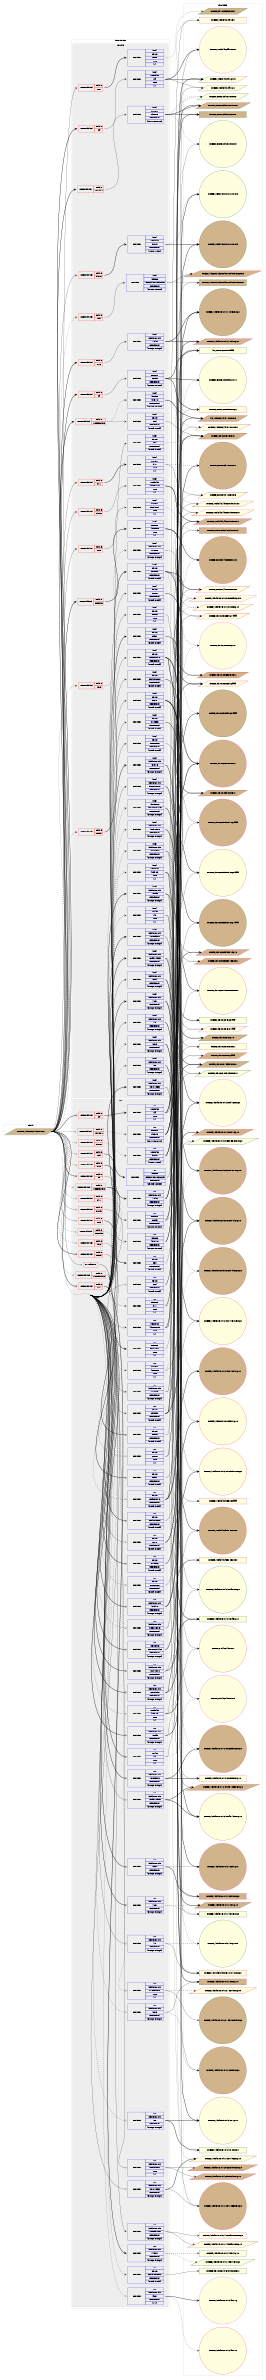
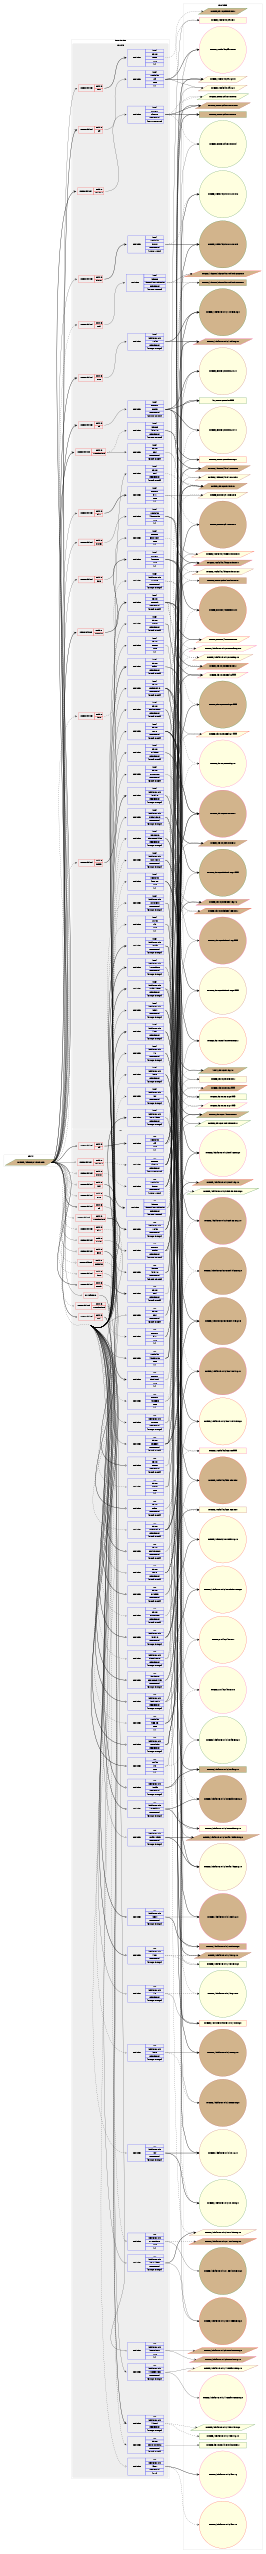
none -> (223, 371)
(223, 418) -> (223, 469)
(223, 1038) -> (223, 1070)
(223, 1619) -> (223, 1770)
(223, 1982) -> (223, 2053)
(223, 1991) -> (223, 2242)
(223, 2150) -> (223, 2203)
(223, 2236) -> (223, 2398)
